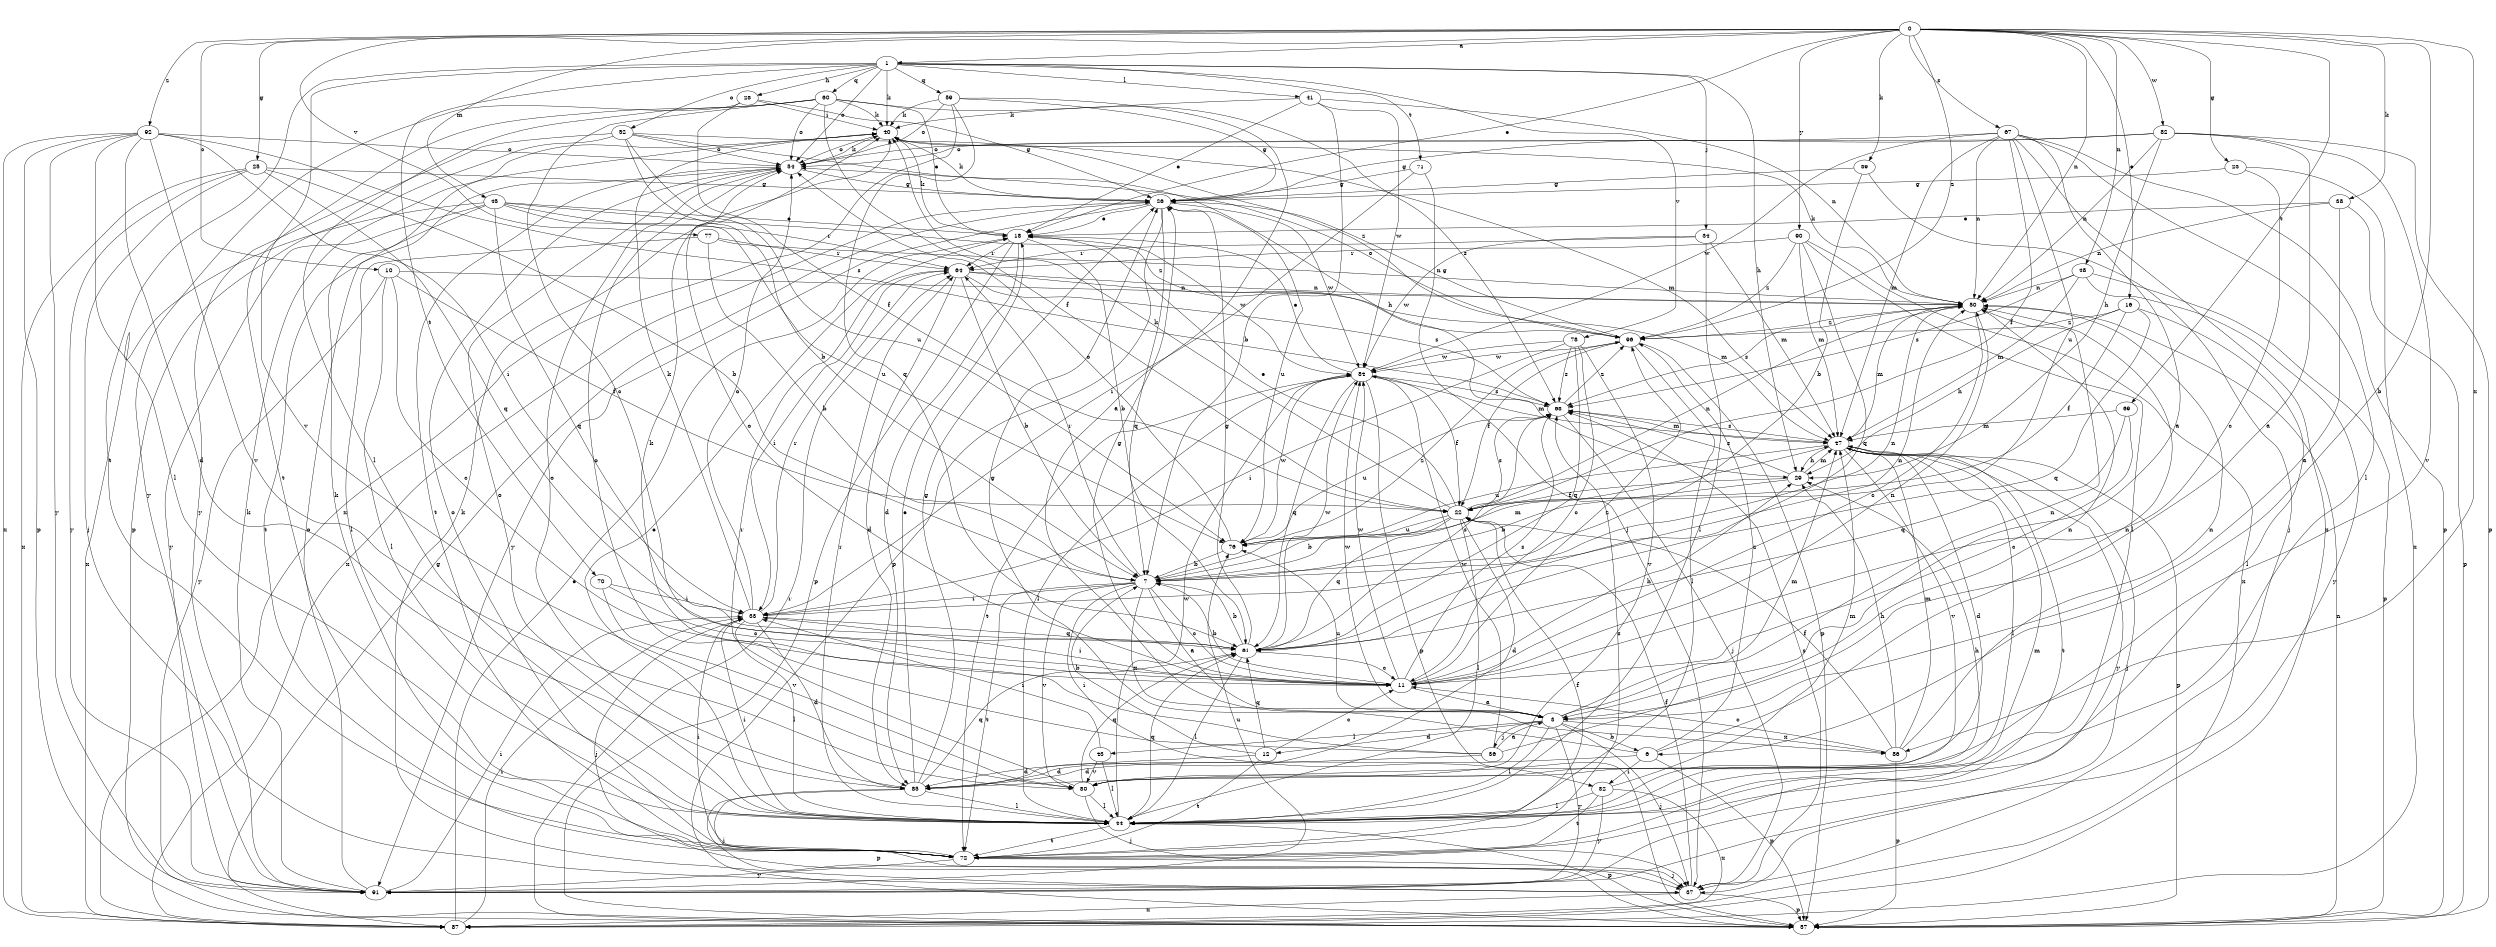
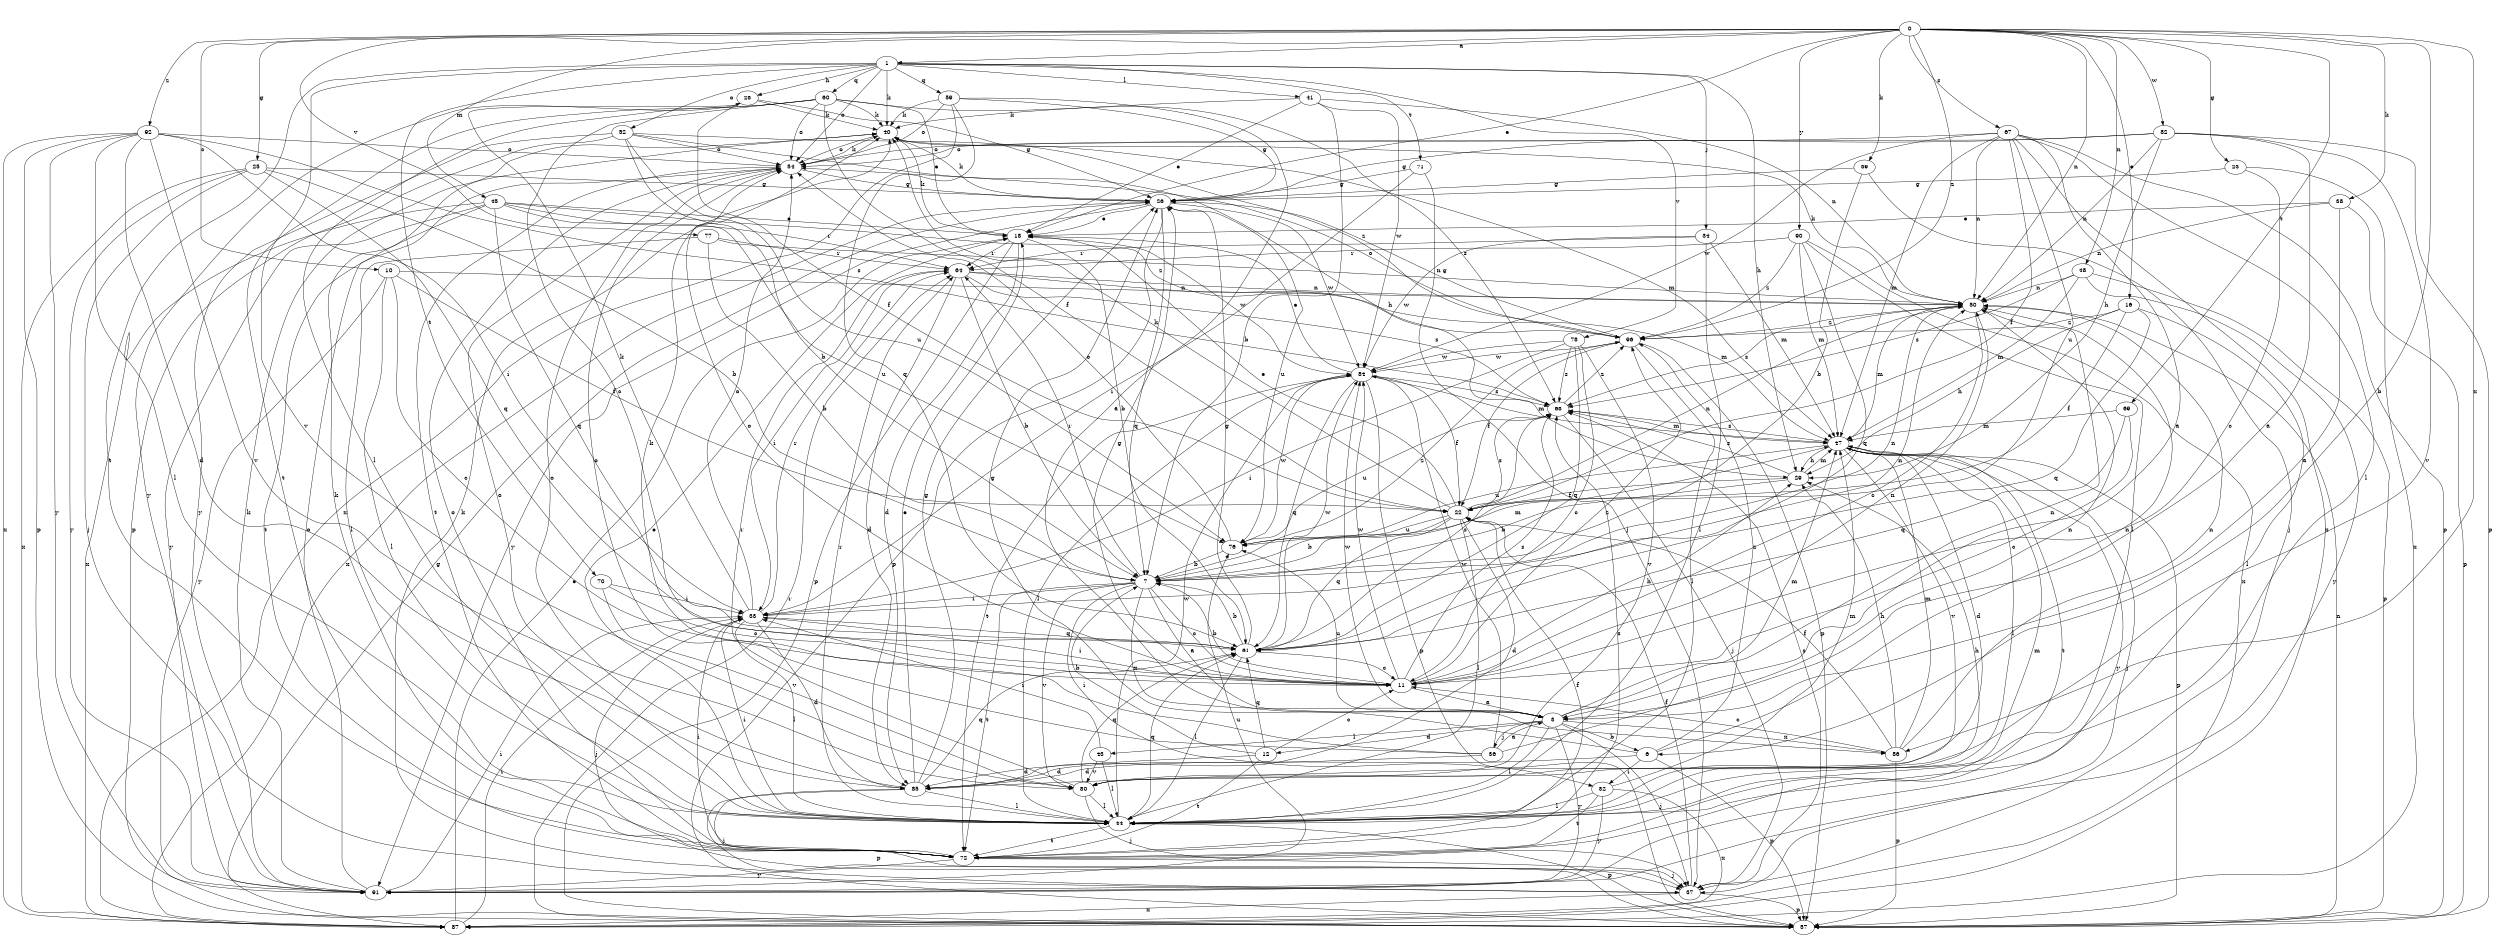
(827, 115) -> (827, 115)
(640, 289) -> (561, 233)
